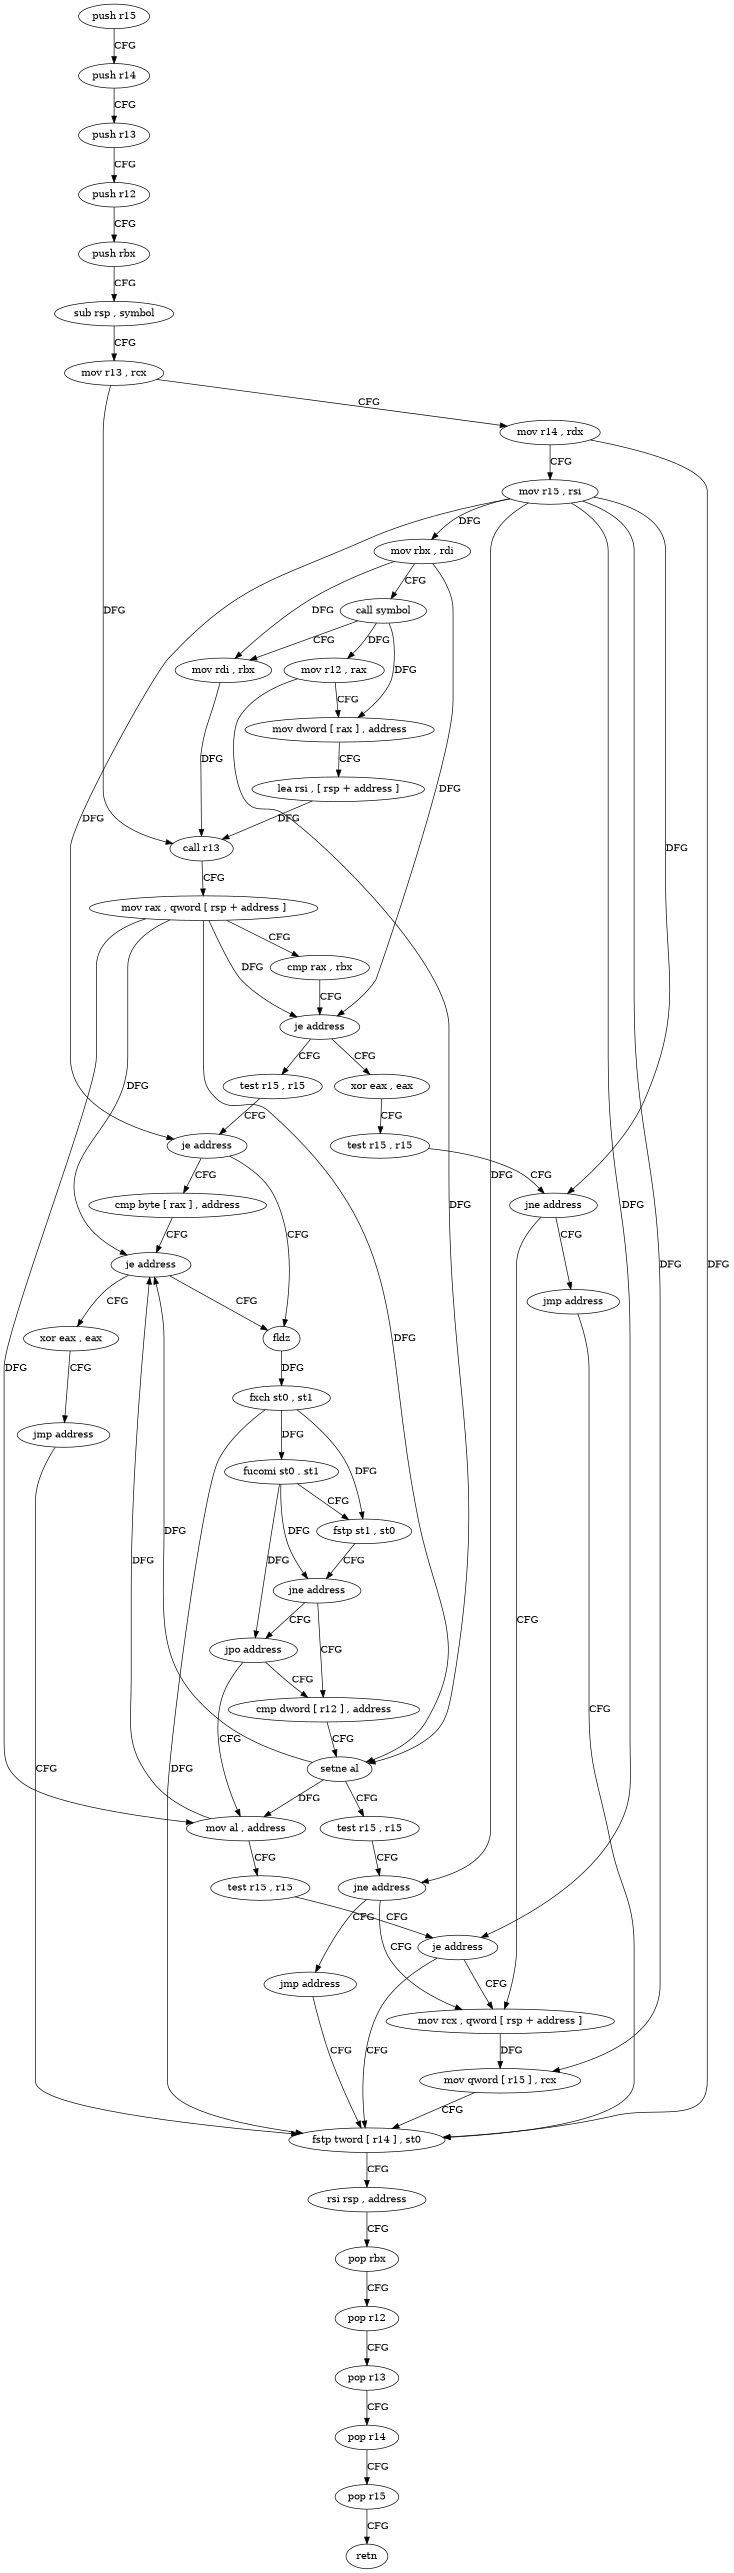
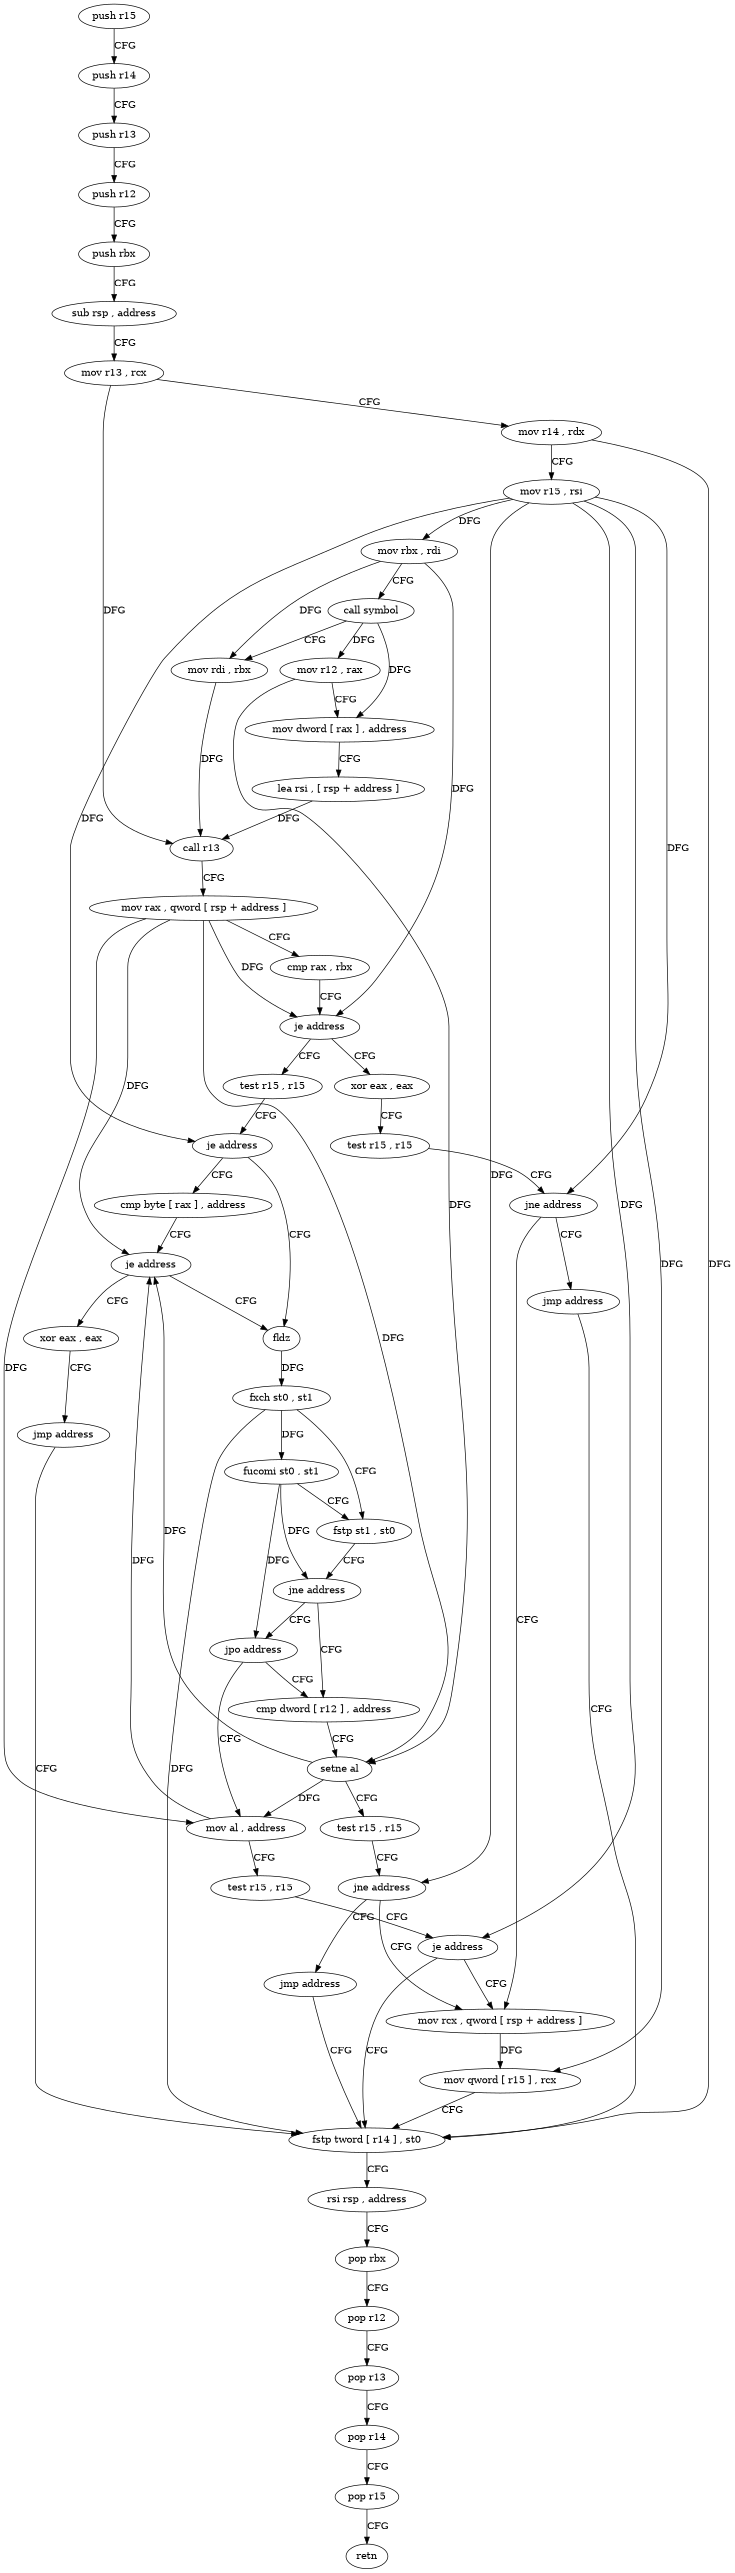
(114, 314) -> (114, 314)
(366, 1472) -> (366, 1472)
